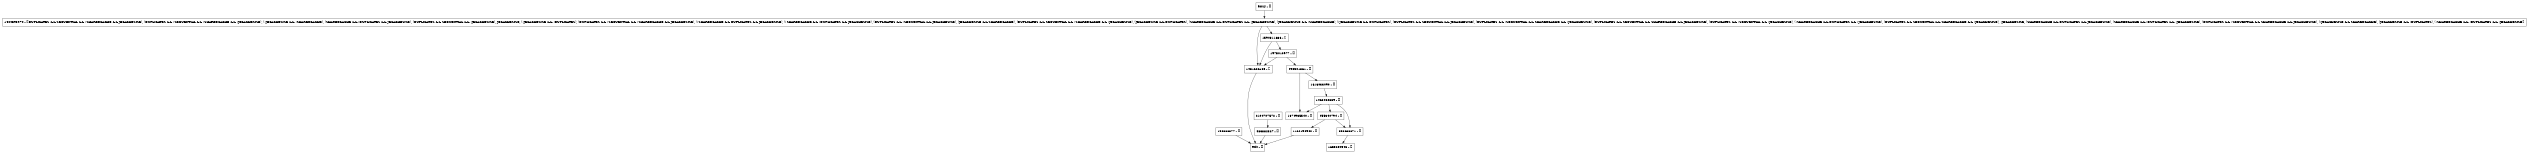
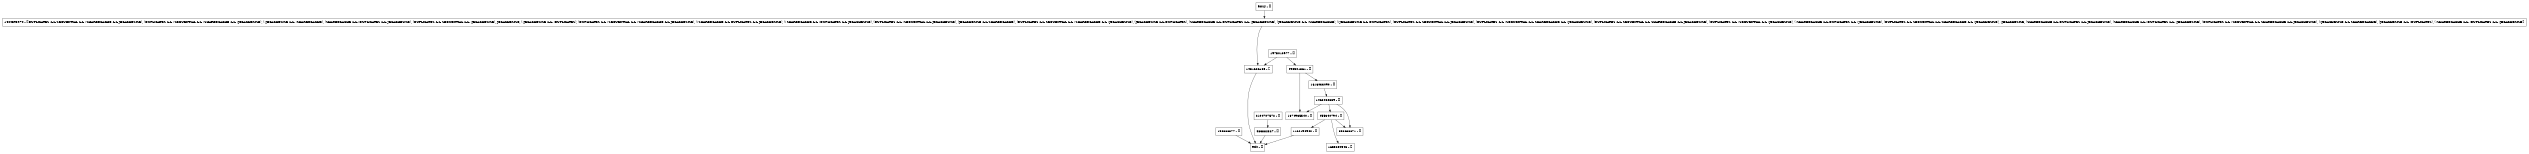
(1274, 38) -> none
(1346, 138) -> (1334, 131)
